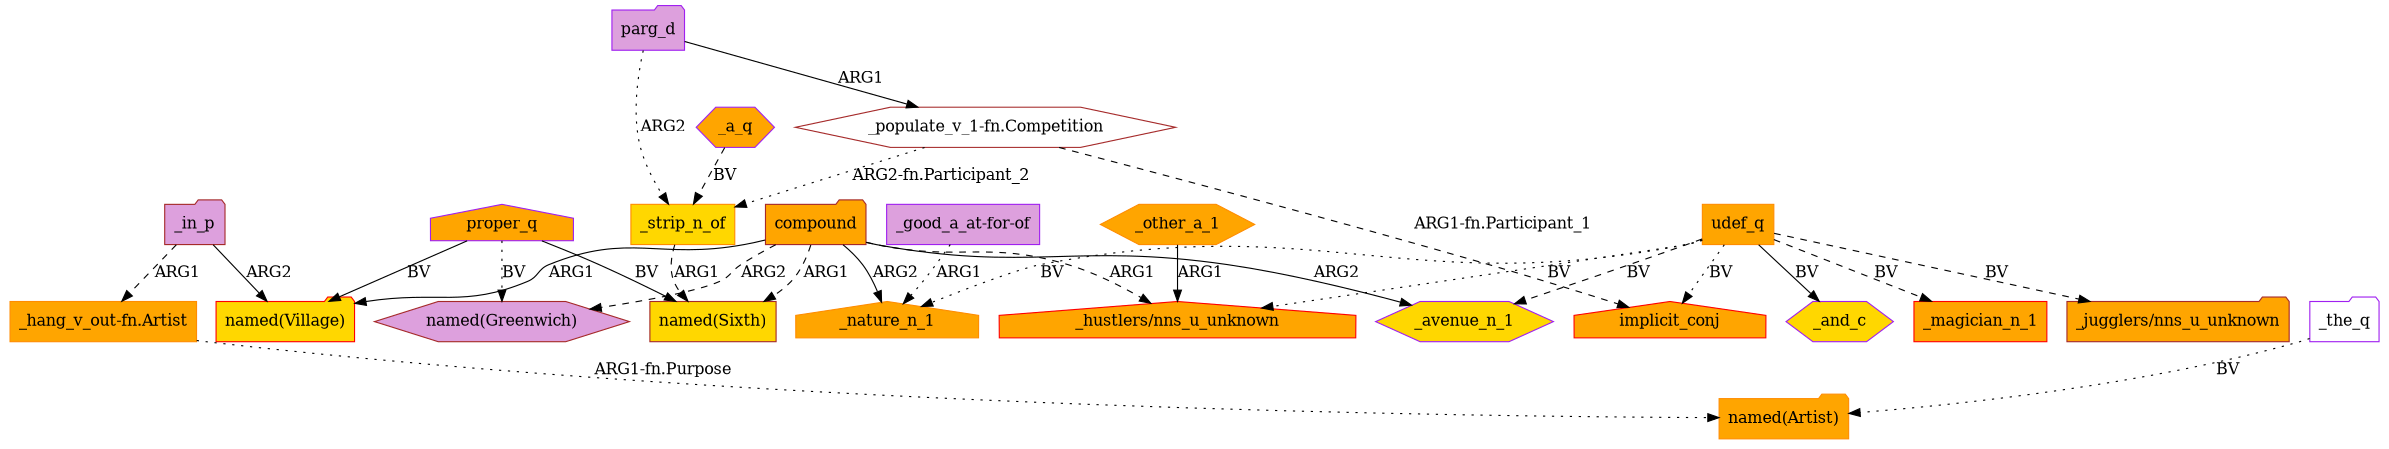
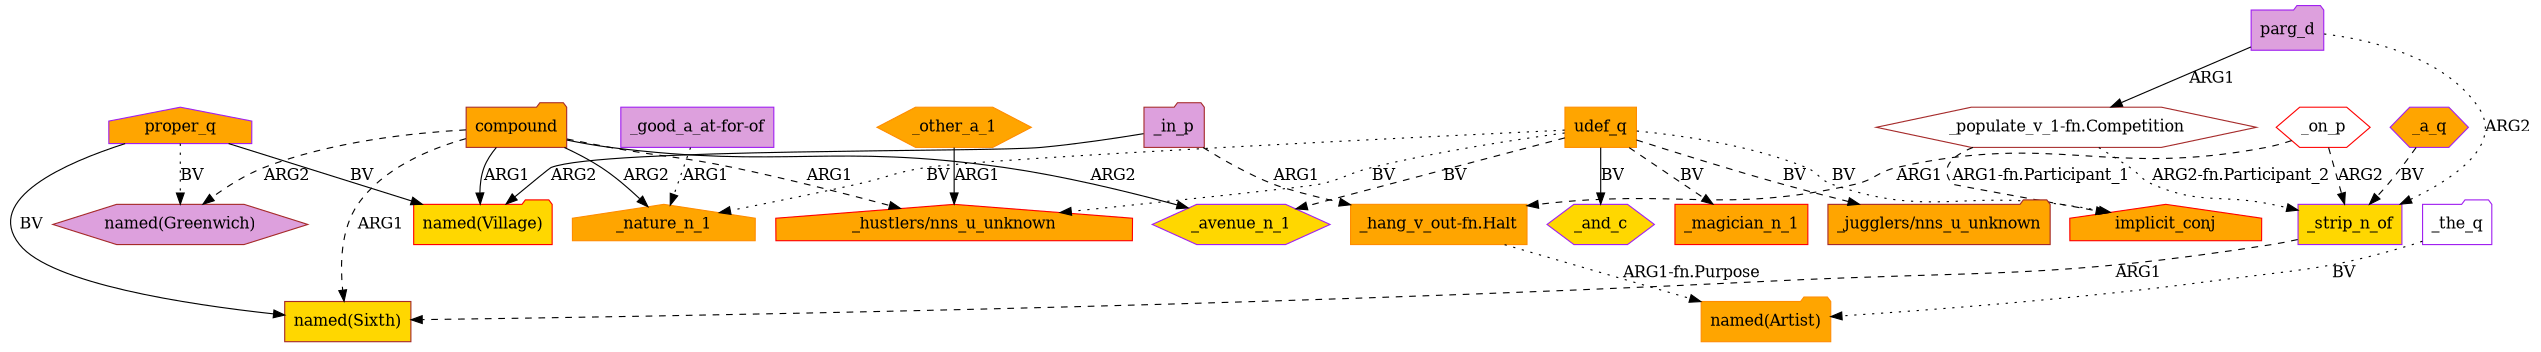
none -> (2323, 127)
(683, 224) -> (2350, 224)
(103, 322) -> (1439, 224)
